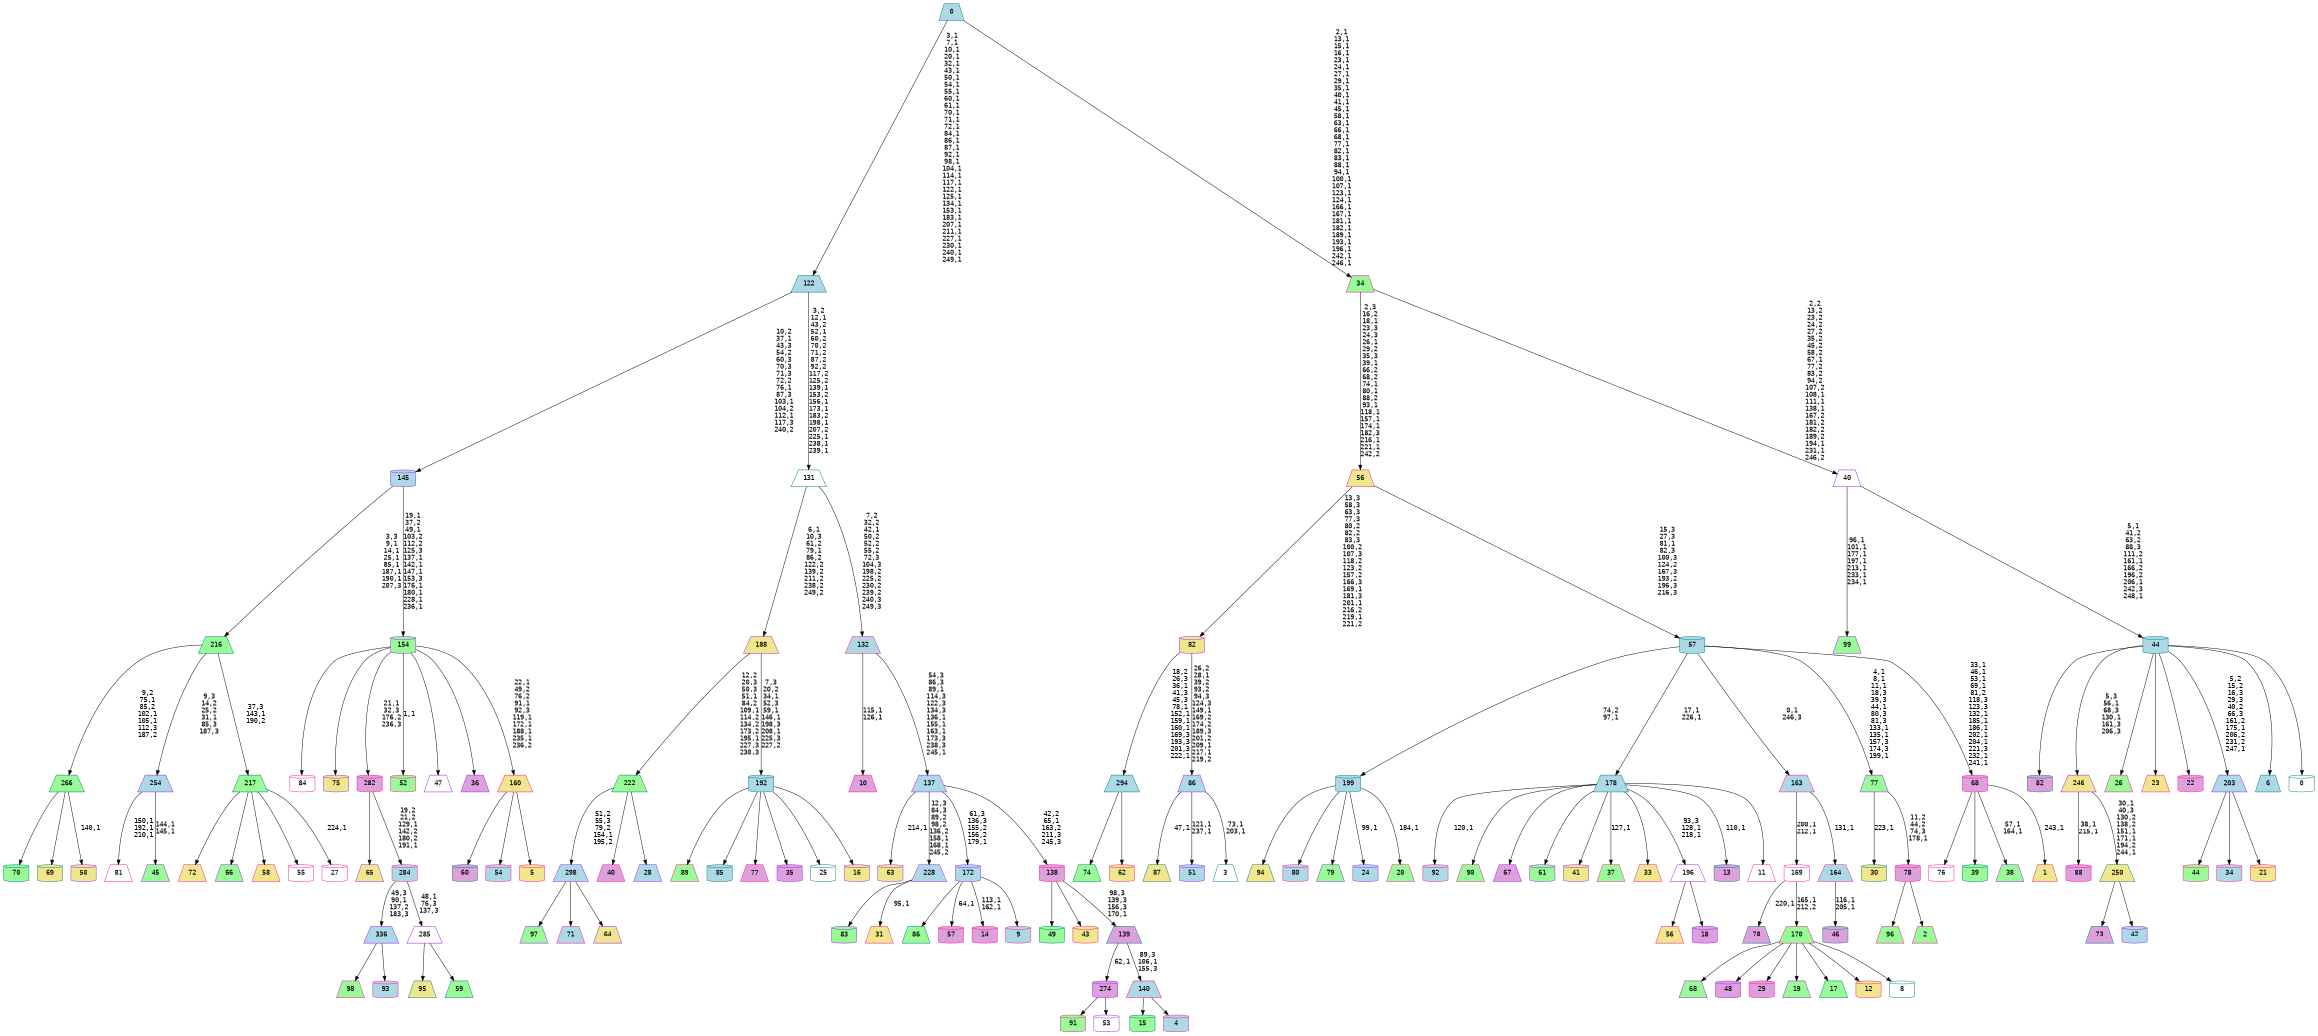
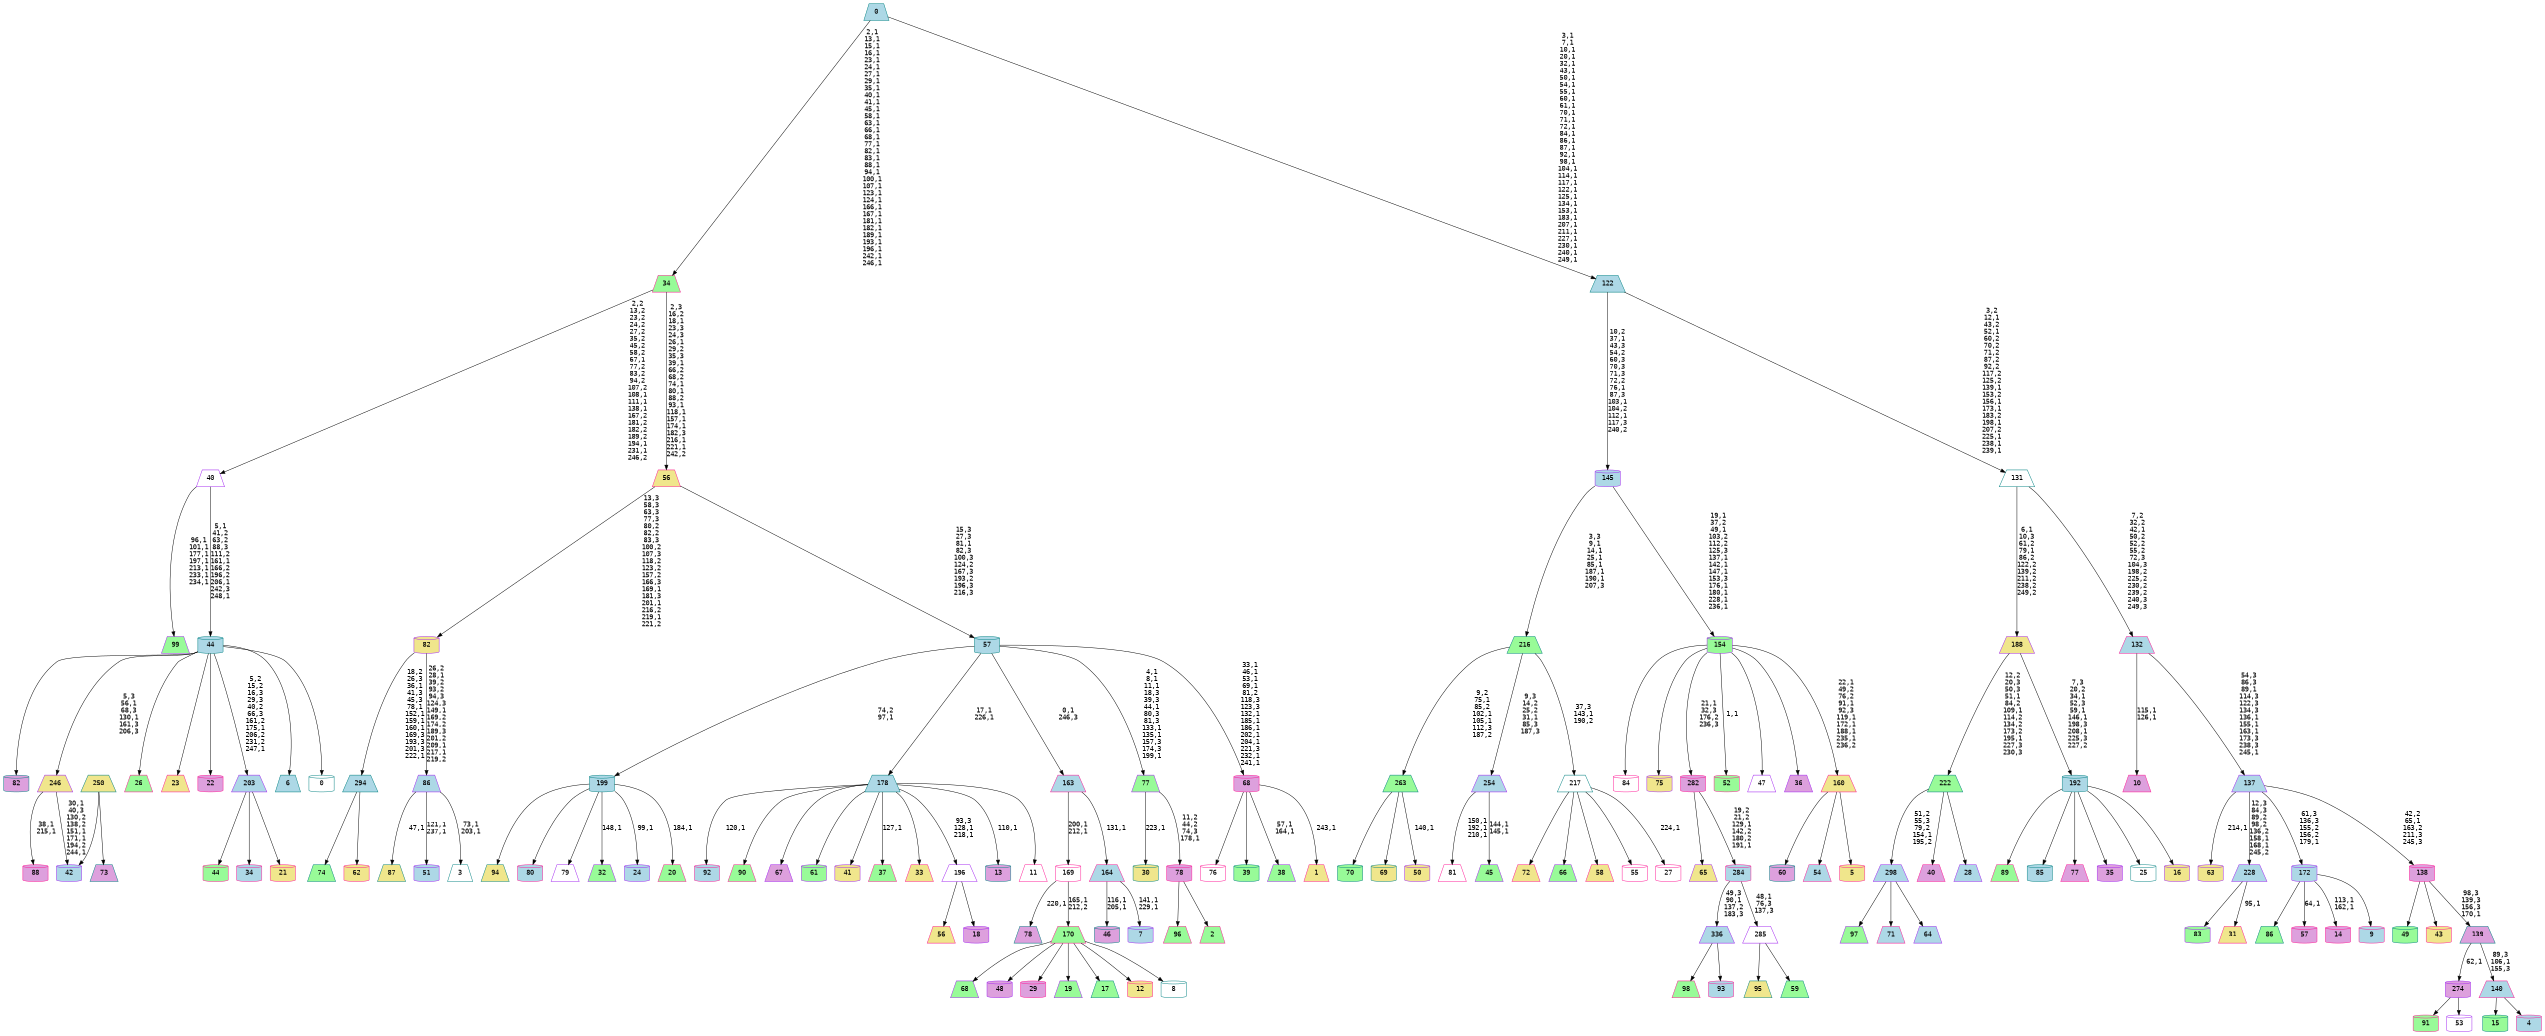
(67, 784) -> (1400, 784)
(250, 784) -> (1575, 784)
(2110, 824) -> (61, 826)
(498, 873) -> (1817, 873)
none -> (602, 873)
(1330, 873) -> (565, 873)
(608, 935) -> (1928, 935)
none -> (1141, 935)
